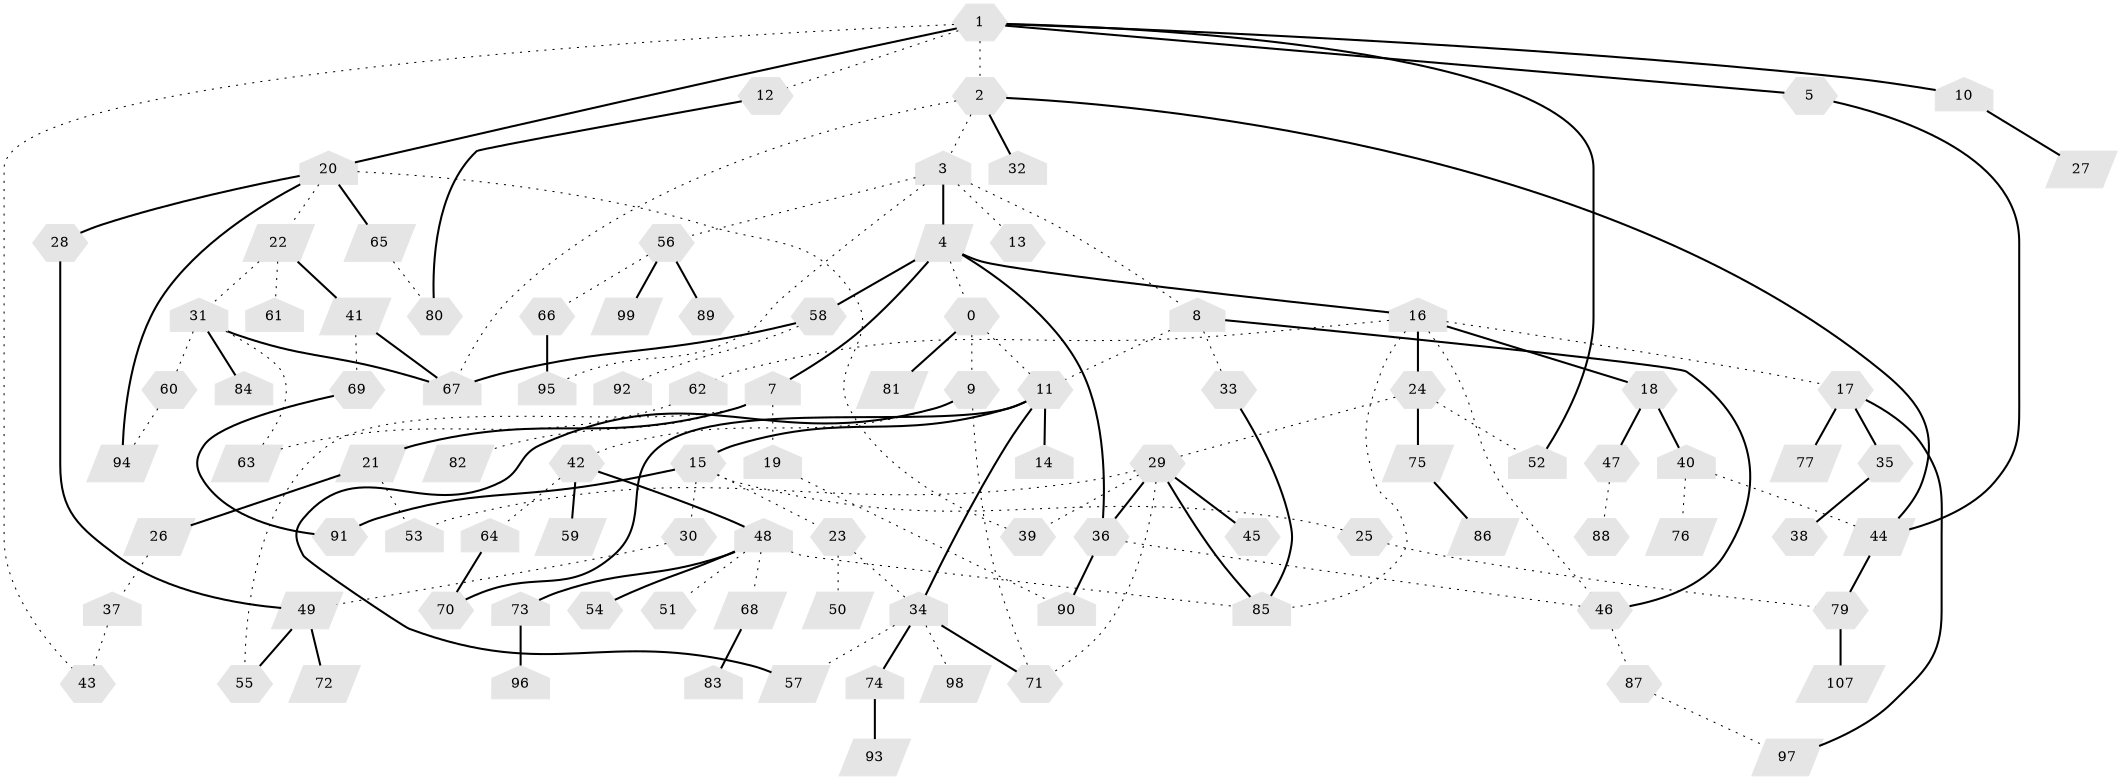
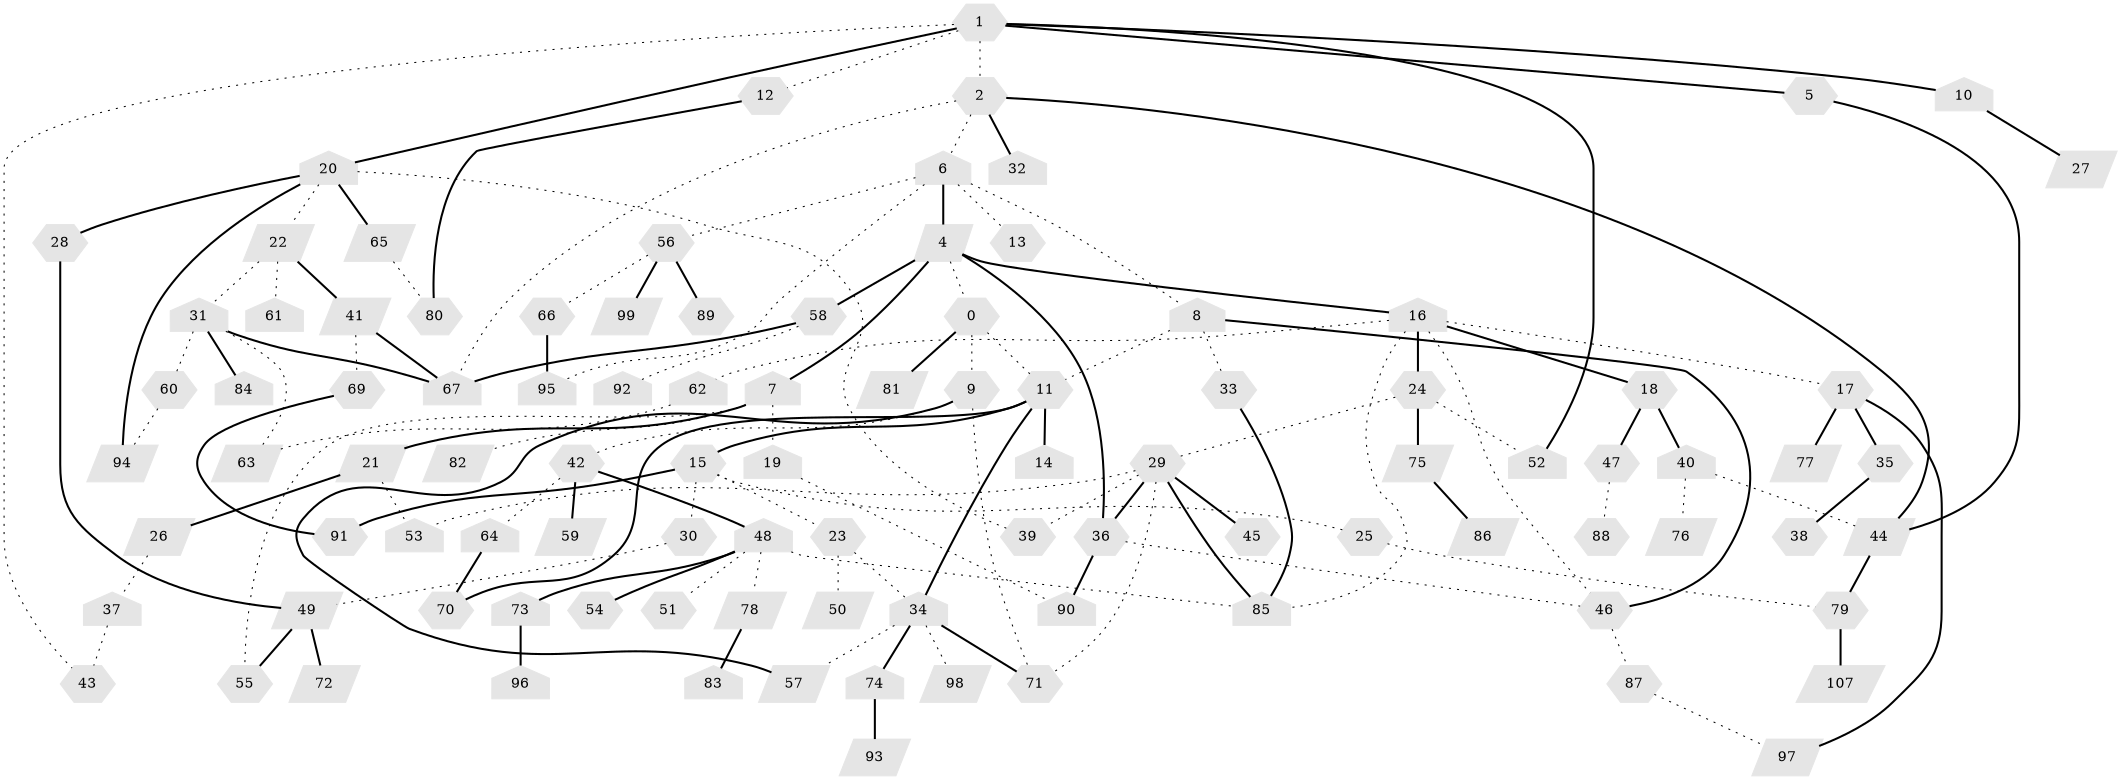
(943, 169) -> (943, 169)
(750, 610) -> (750, 610)
